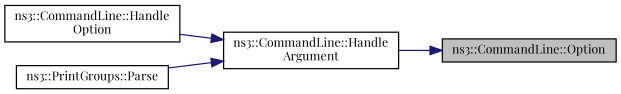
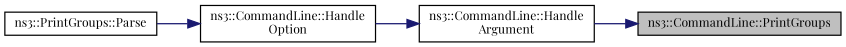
(529, 50) -> (739, 24)
(190, 65) -> (172, 24)
